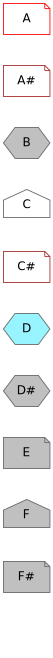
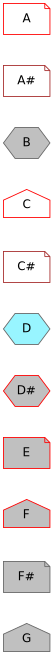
(27, 205) -> (27, 205)
(27, 391) -> (27, 391)
(27, 453) -> (27, 453)
(27, 515) -> (27, 515)
none -> (27, 639)
